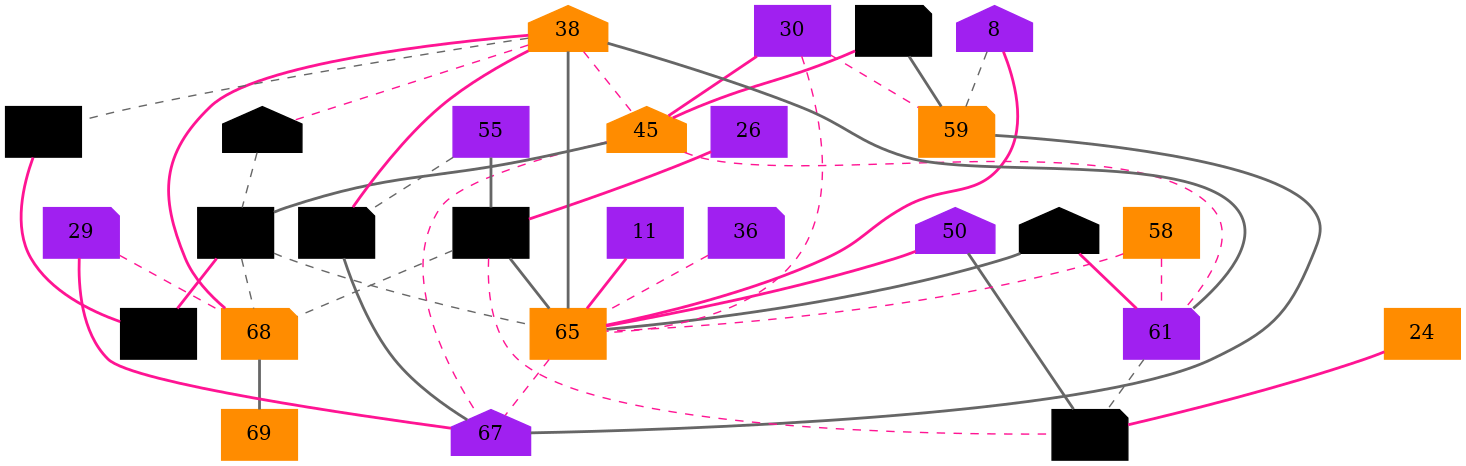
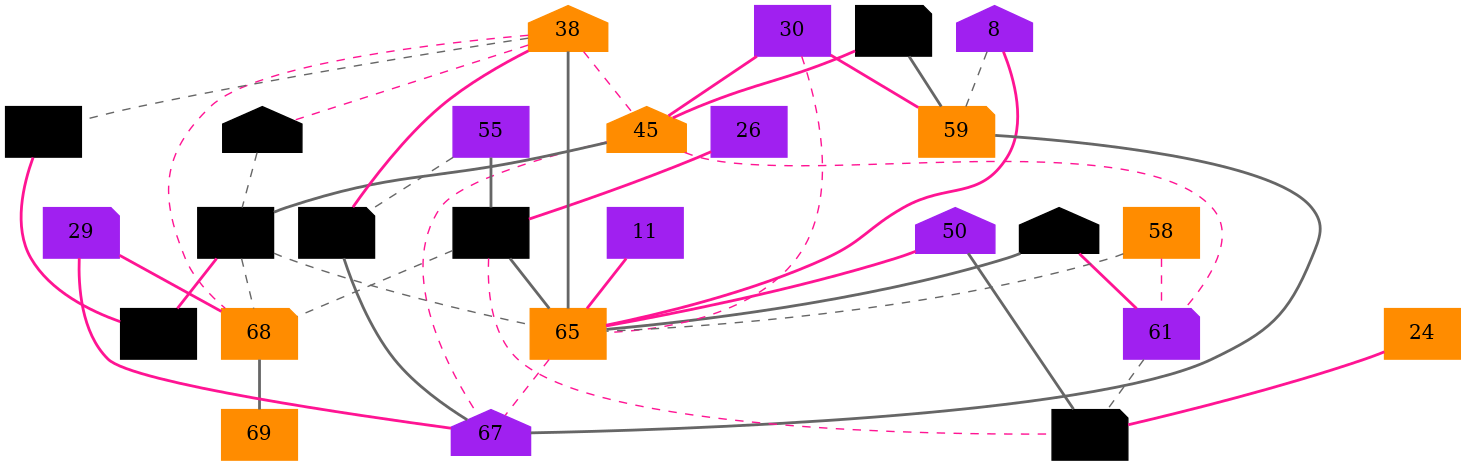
(874, 81) -> (874, 81)
(216, 103) -> (216, 103)
(898, 154) -> none
(746, 233) -> none
(170, 283) -> (170, 283)
(867, 308) -> (867, 308)
